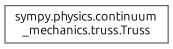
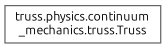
(87, 24) -> (83, 24)
